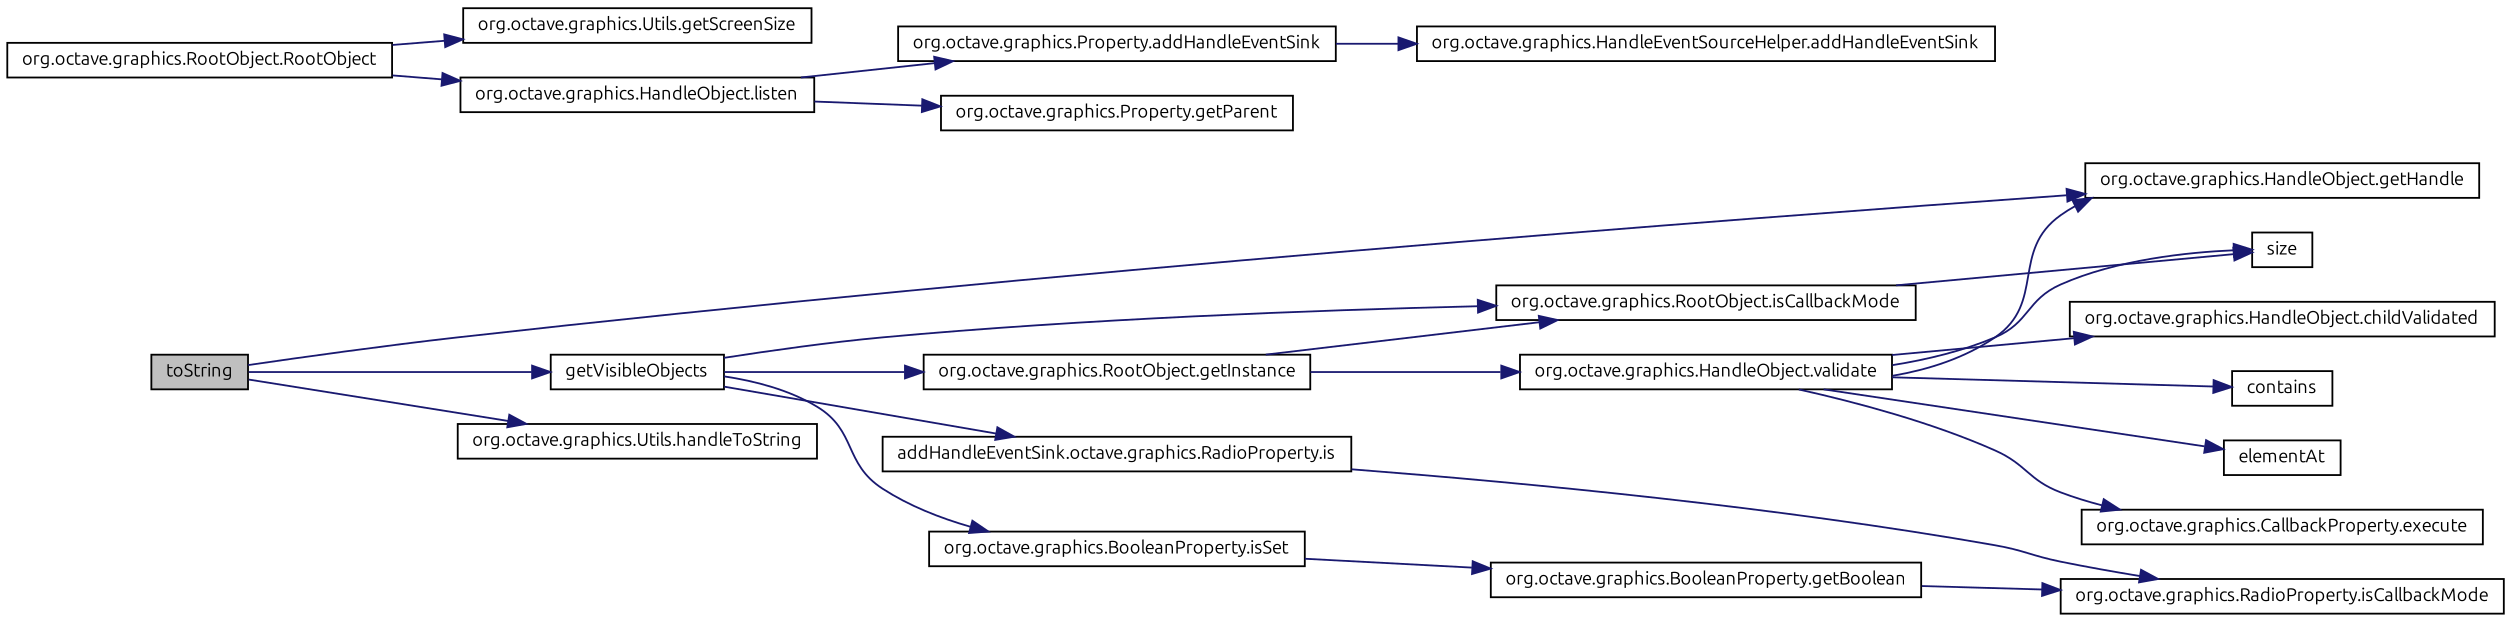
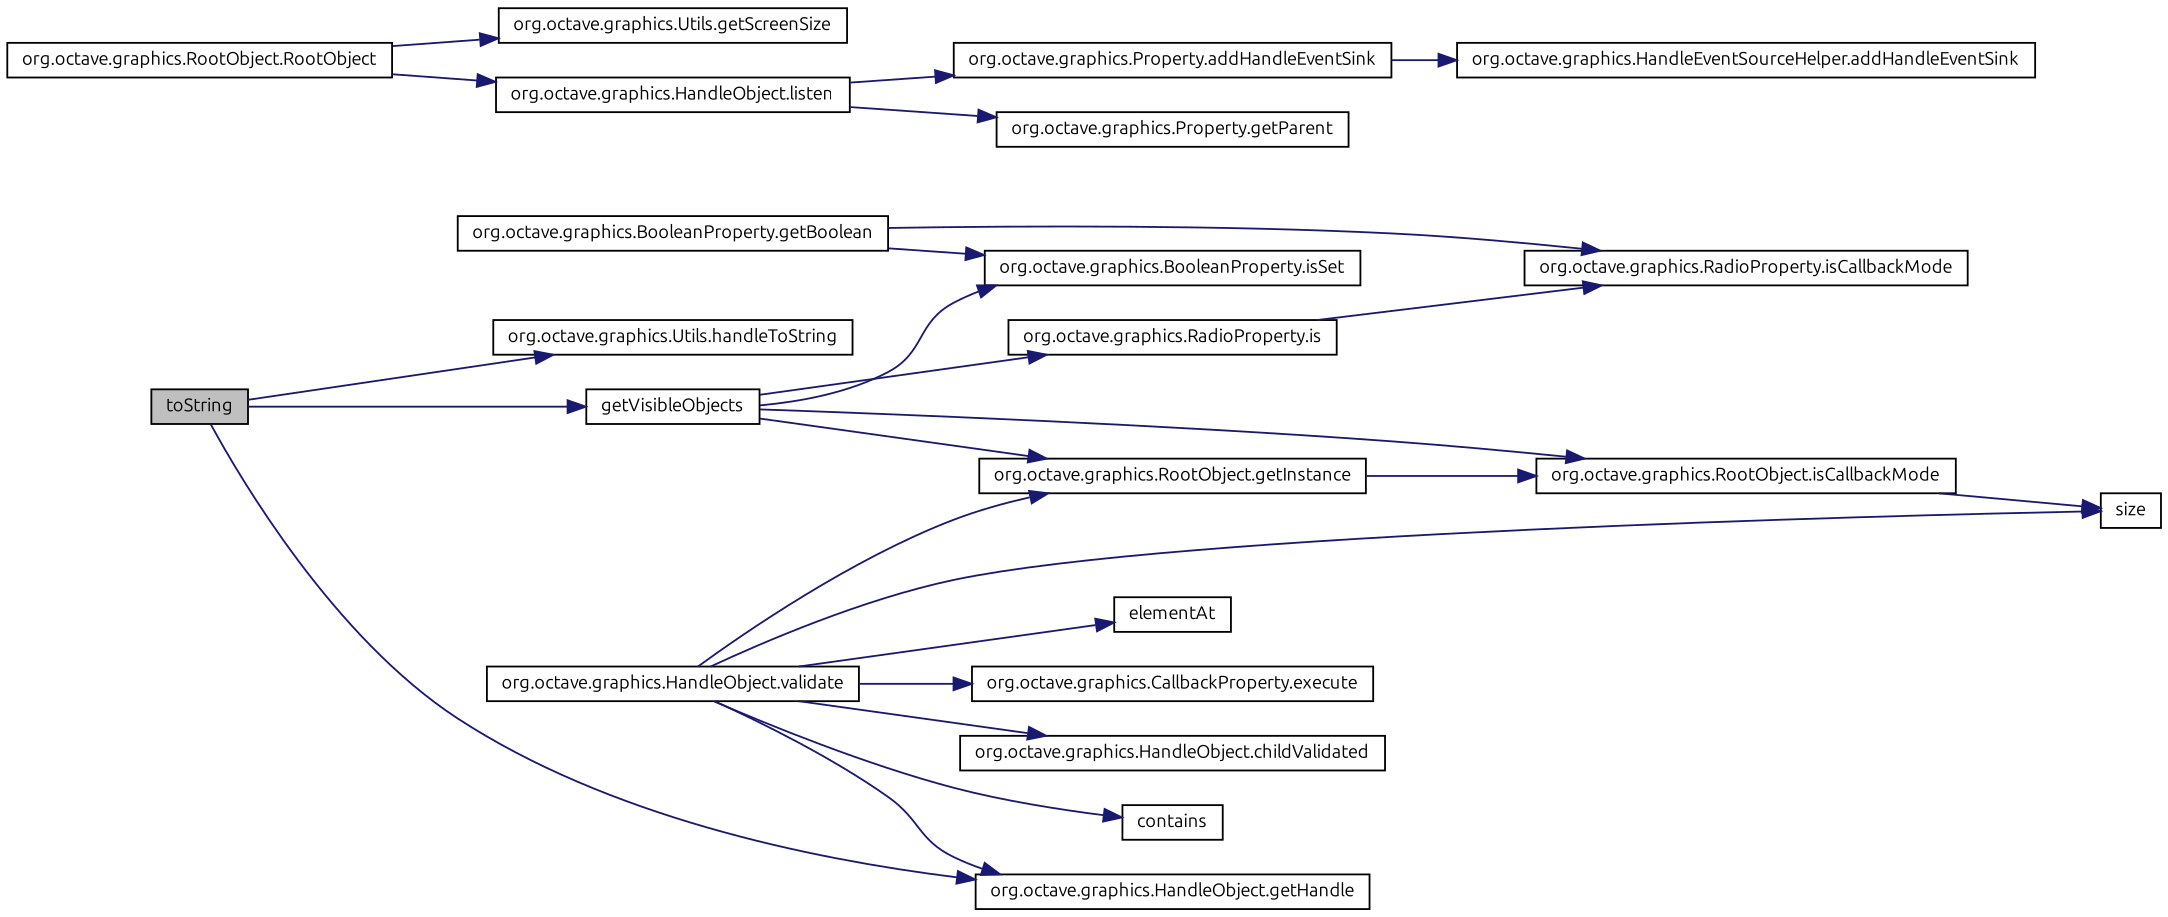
(1406, 372) -> (856, 566)
(1117, 454) -> (1173, 337)
(1388, 563) -> (927, 251)
